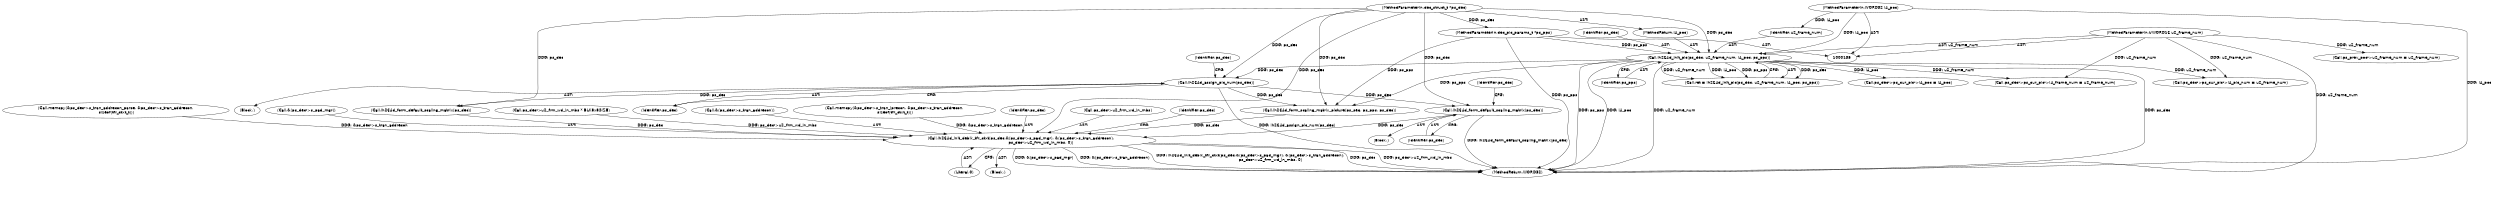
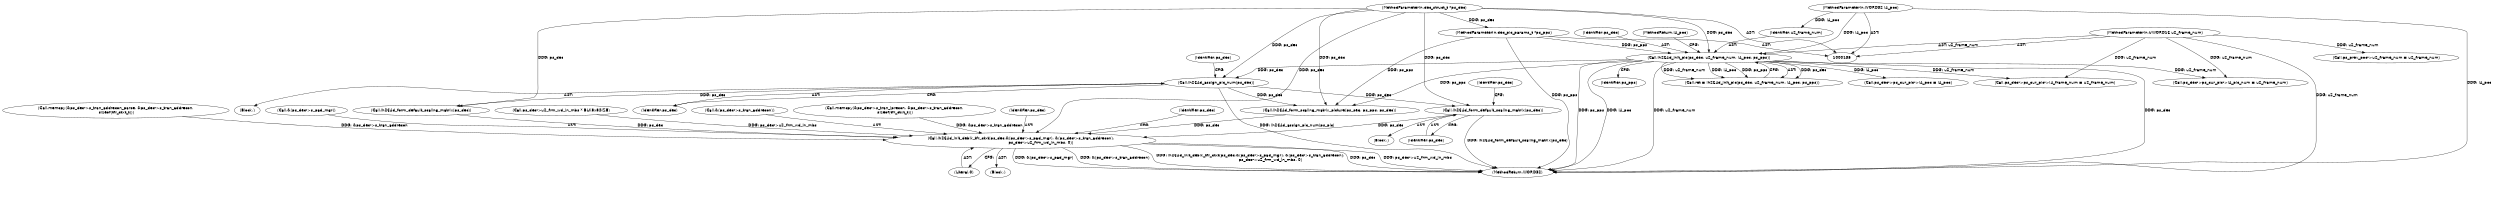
(1553, 19) -> (1671, 17)
(1695, 45) -> (1695, 45)
(1641, 68) -> none
(1118, 110) -> none
(1297, 125) -> (1297, 125)
